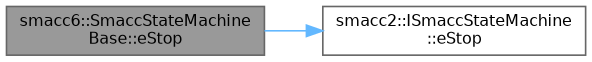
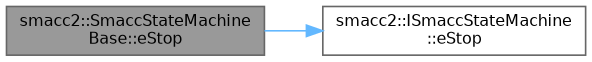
(135, 31) -> (135, 31)
